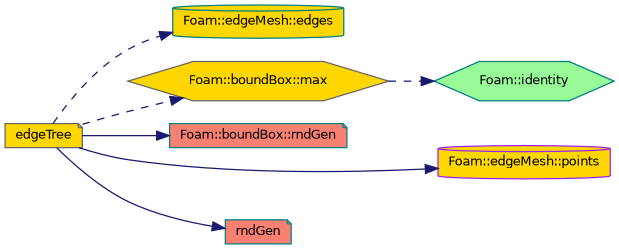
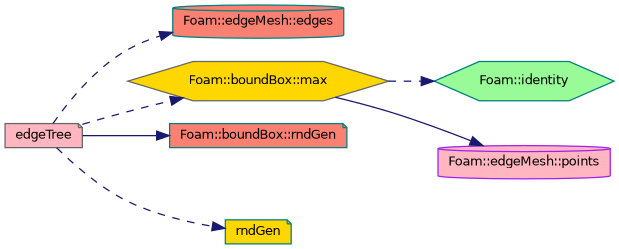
(258, 22) -> (258, 22)
(44, 136) -> (44, 136)
(524, 162) -> (524, 162)
(251, 170) -> (404, 116)
(127, 201) -> (127, 201)
(258, 232) -> (258, 232)
